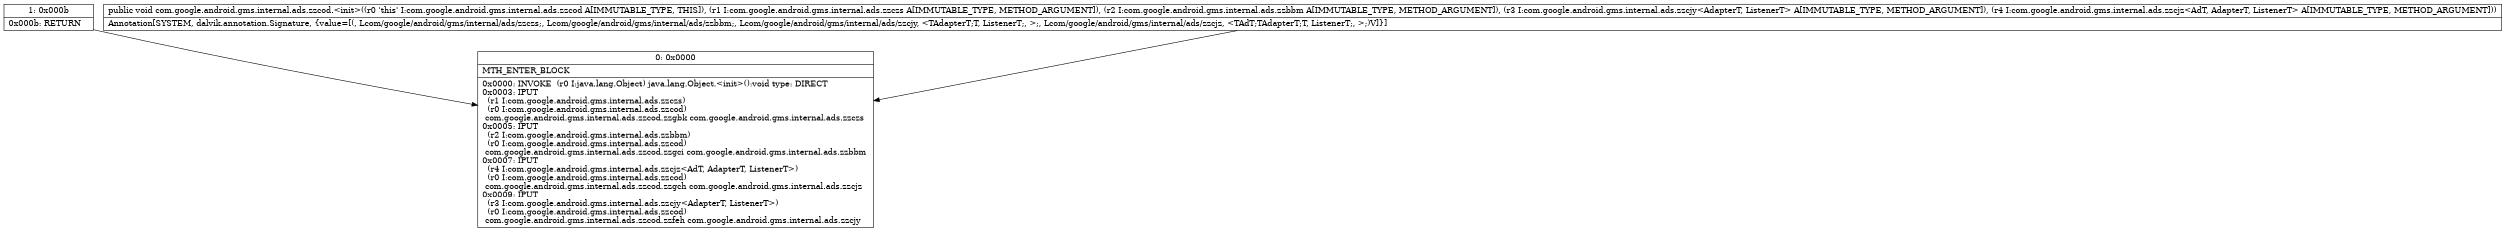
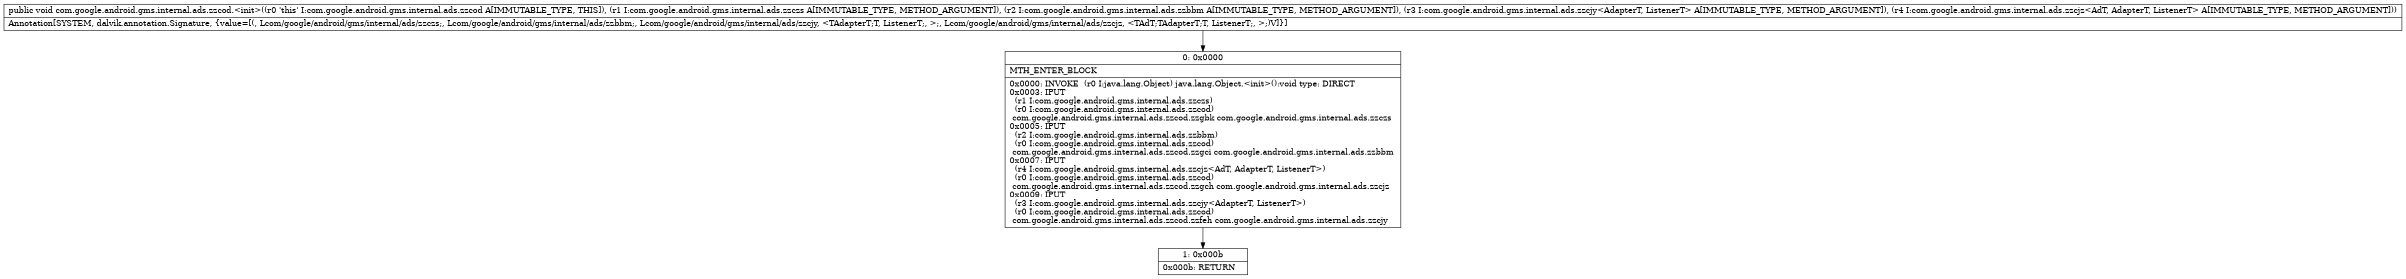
(282, 69) -> (1203, 235)
